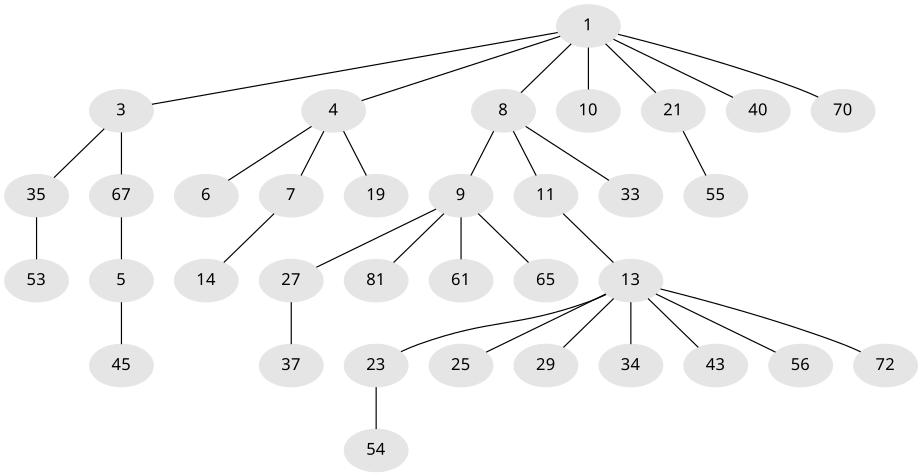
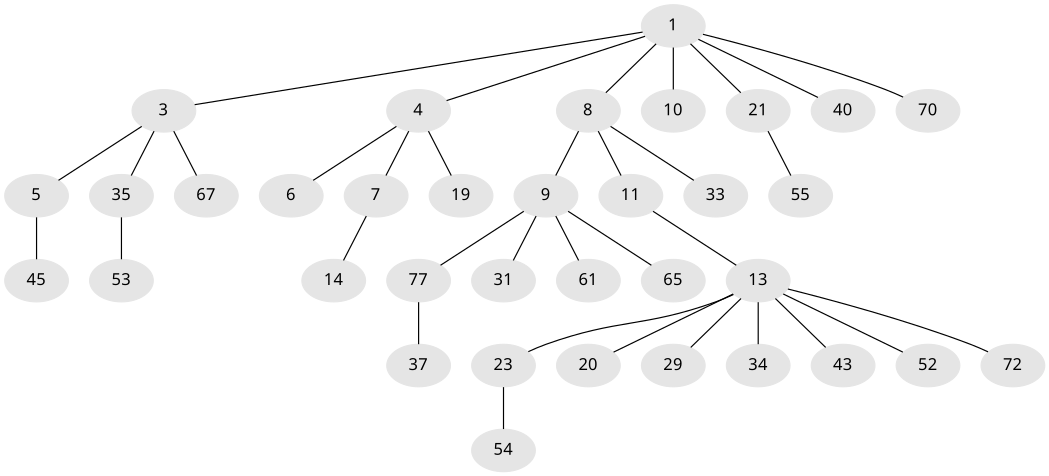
(121, 238) -> (100, 153)
(291, 281) -> (419, 281)
(376, 281) -> (504, 281)
(461, 366) -> (588, 366)
(801, 366) -> (928, 366)
